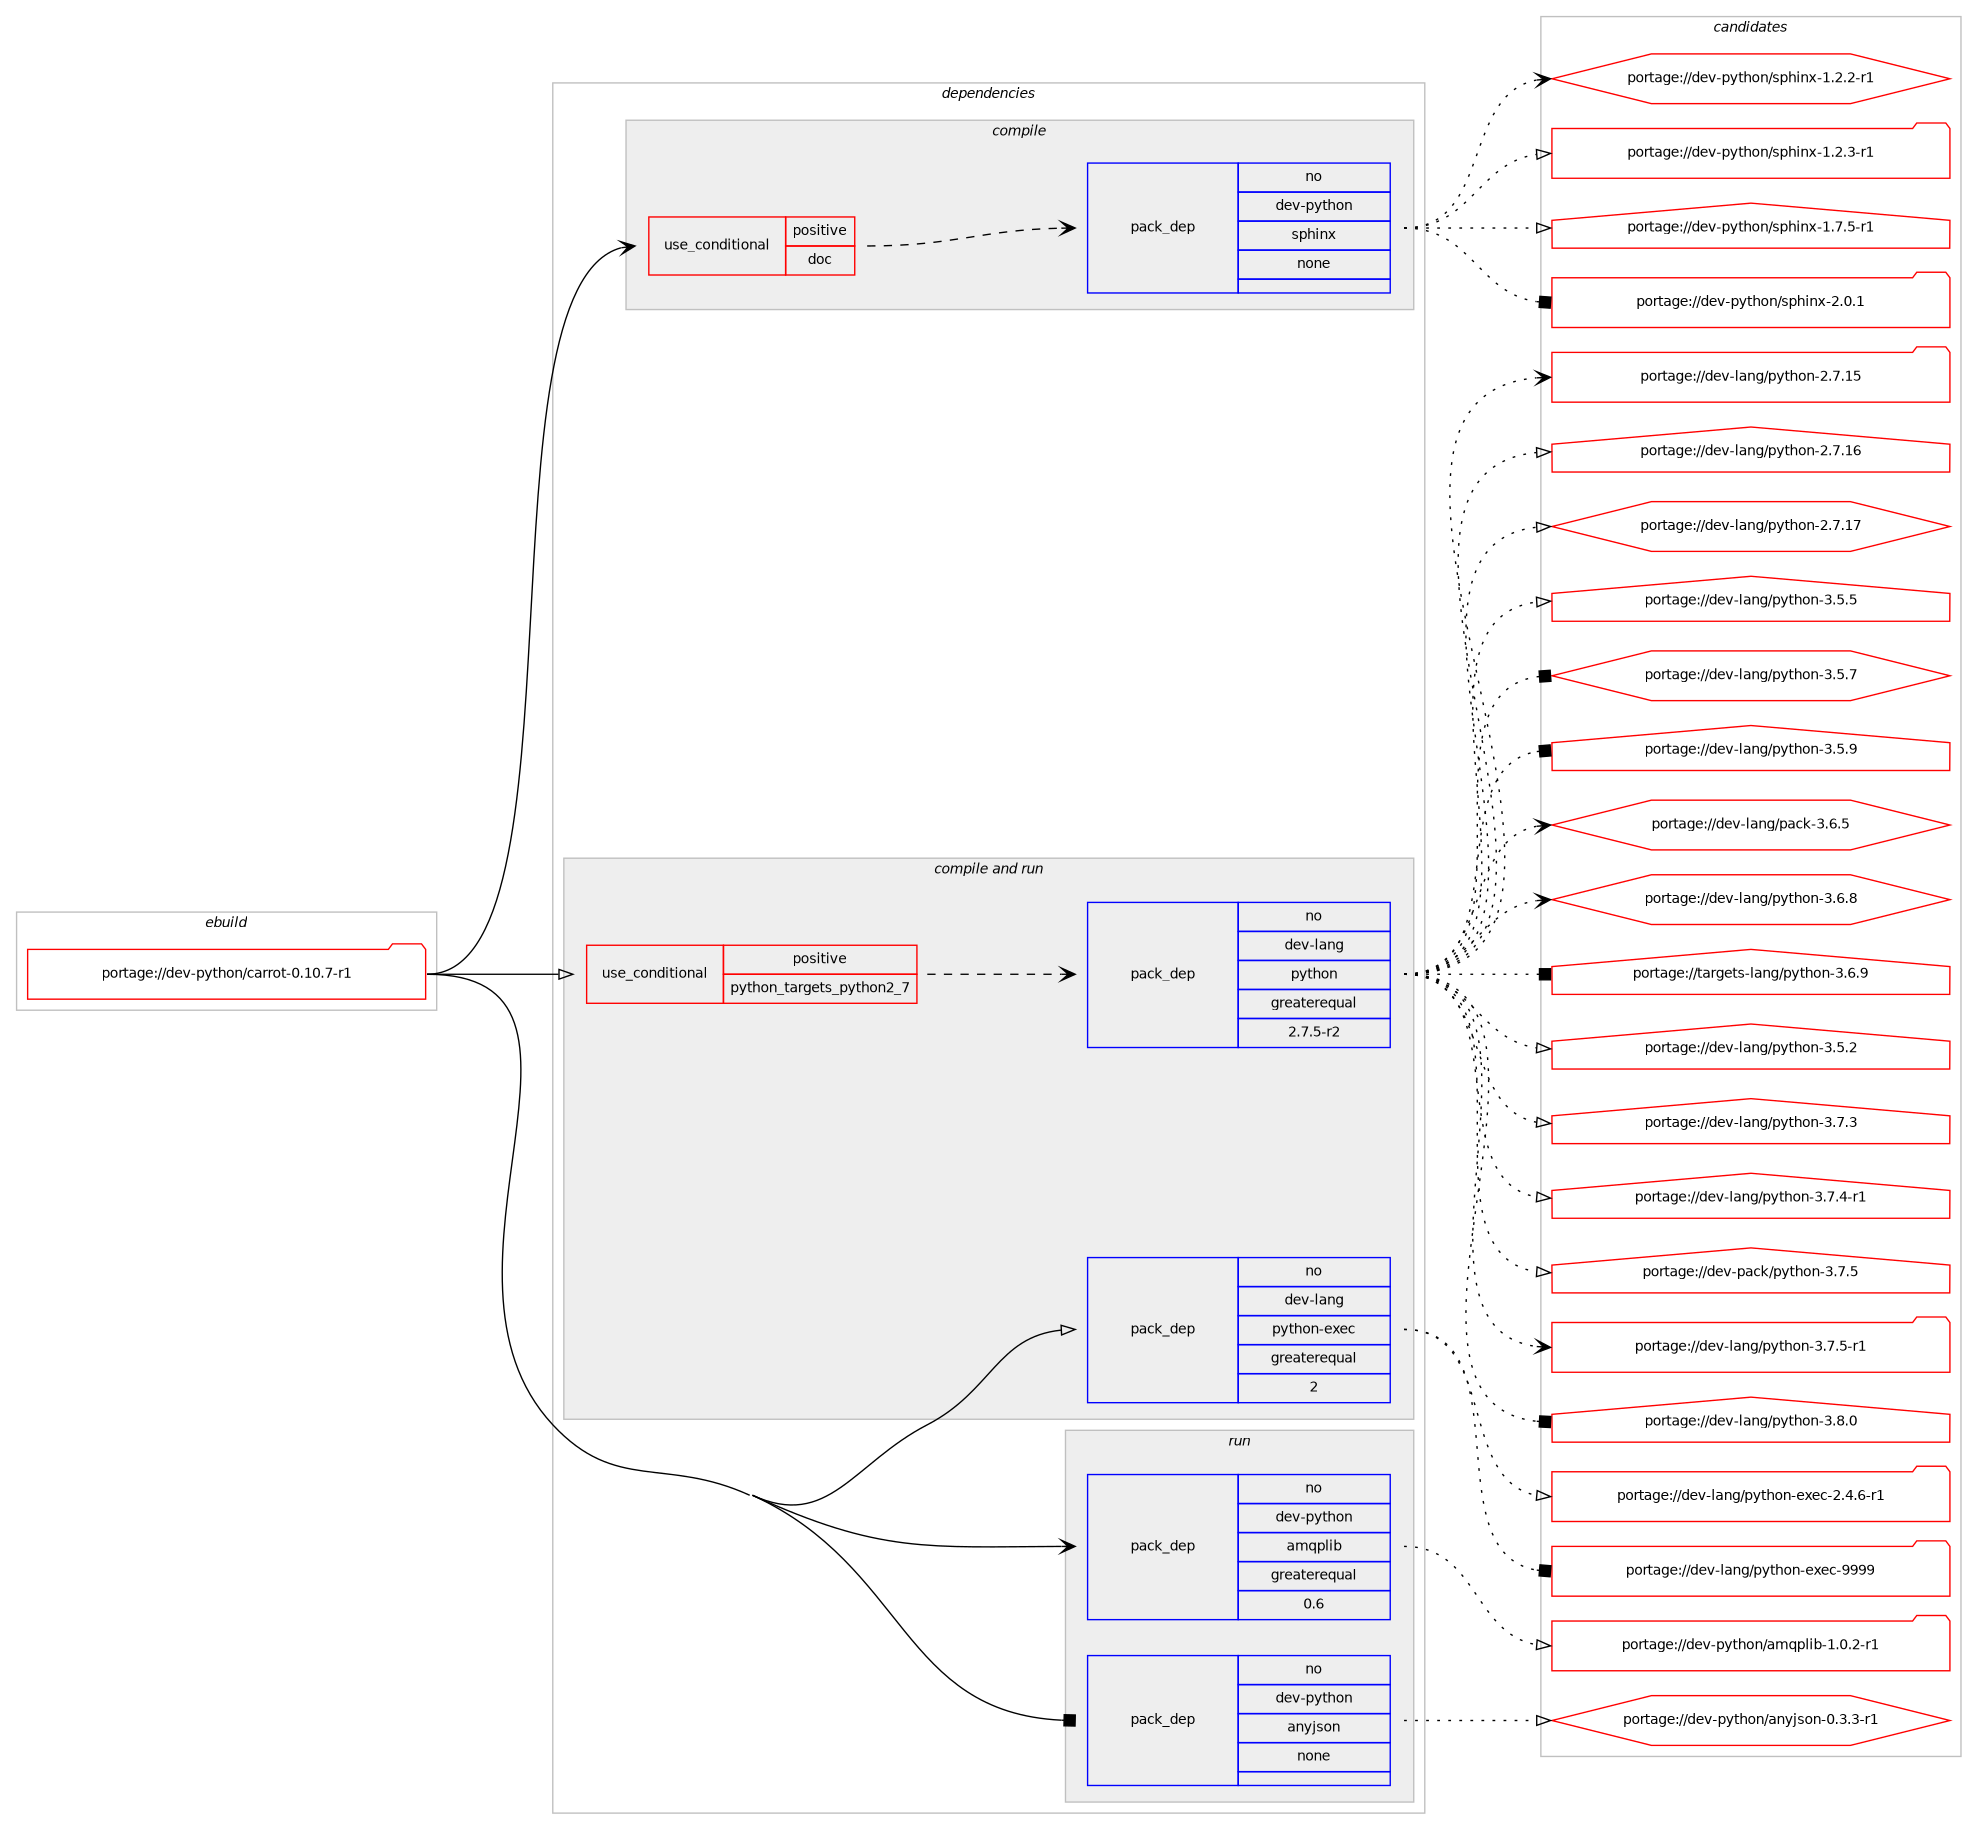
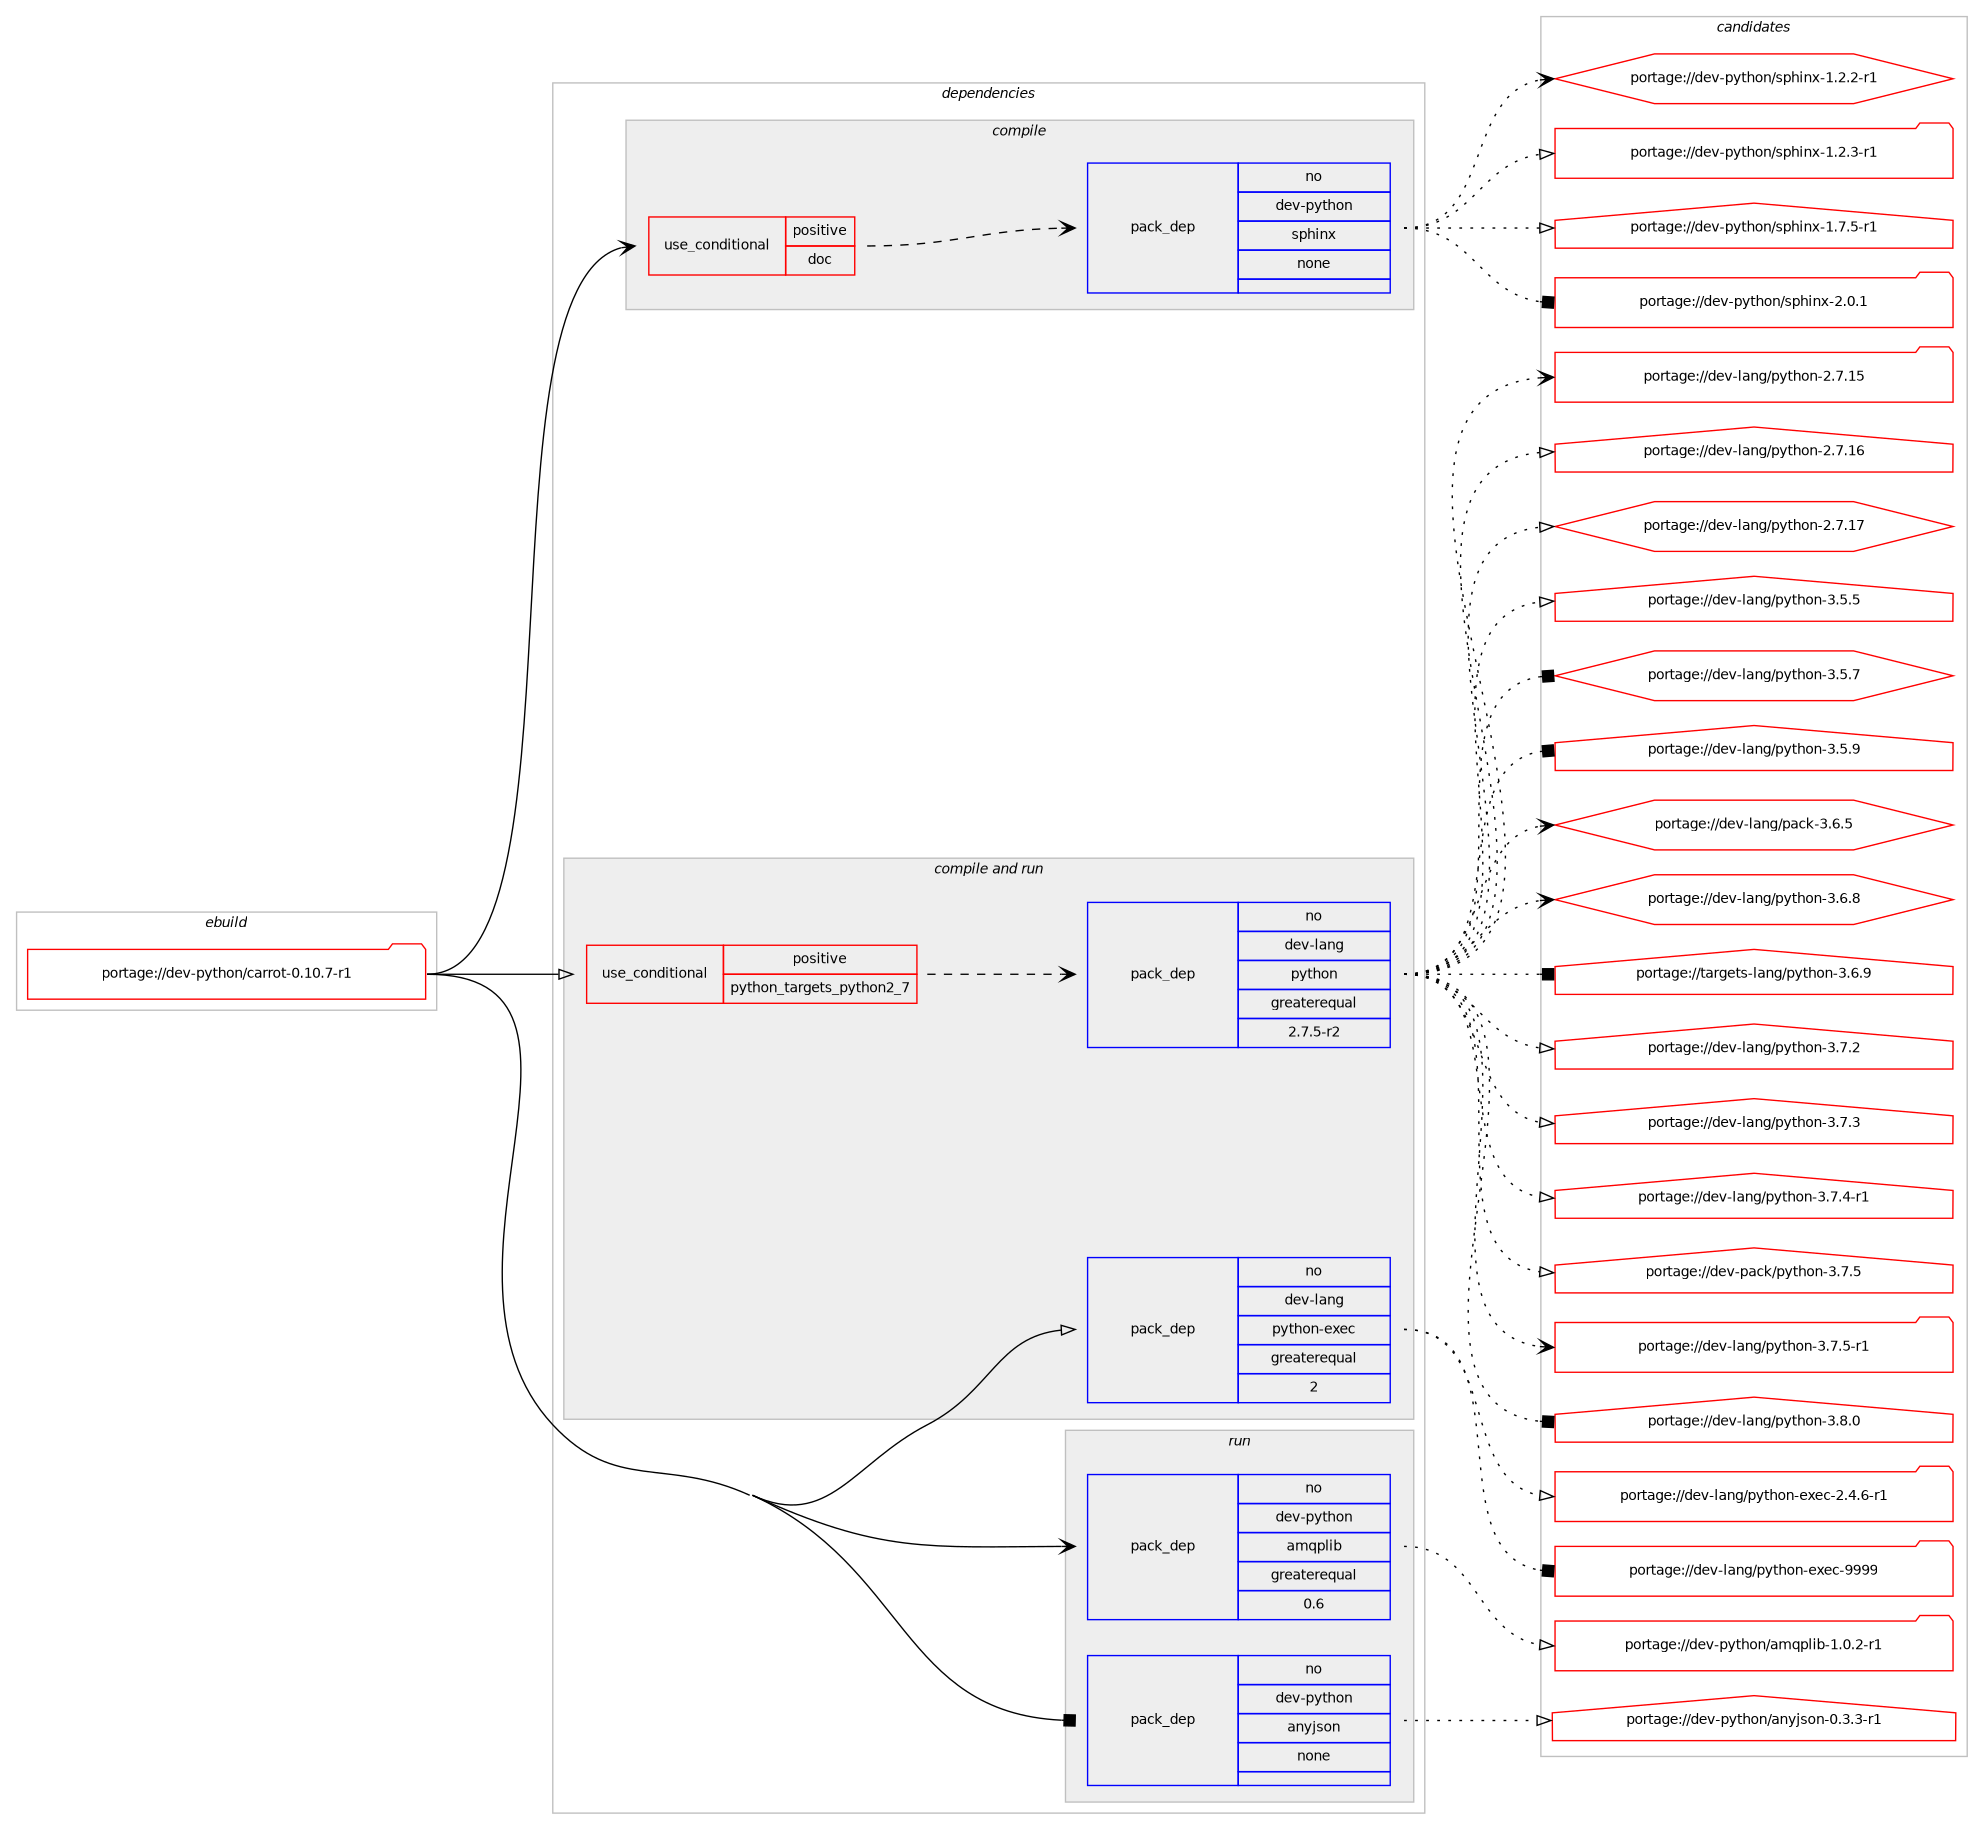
(1751, 1049) -> (1754, 1049)
(1751, 1721) -> (1754, 1721)
